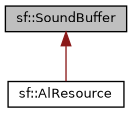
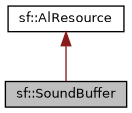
(66, 64) -> (66, 64)
